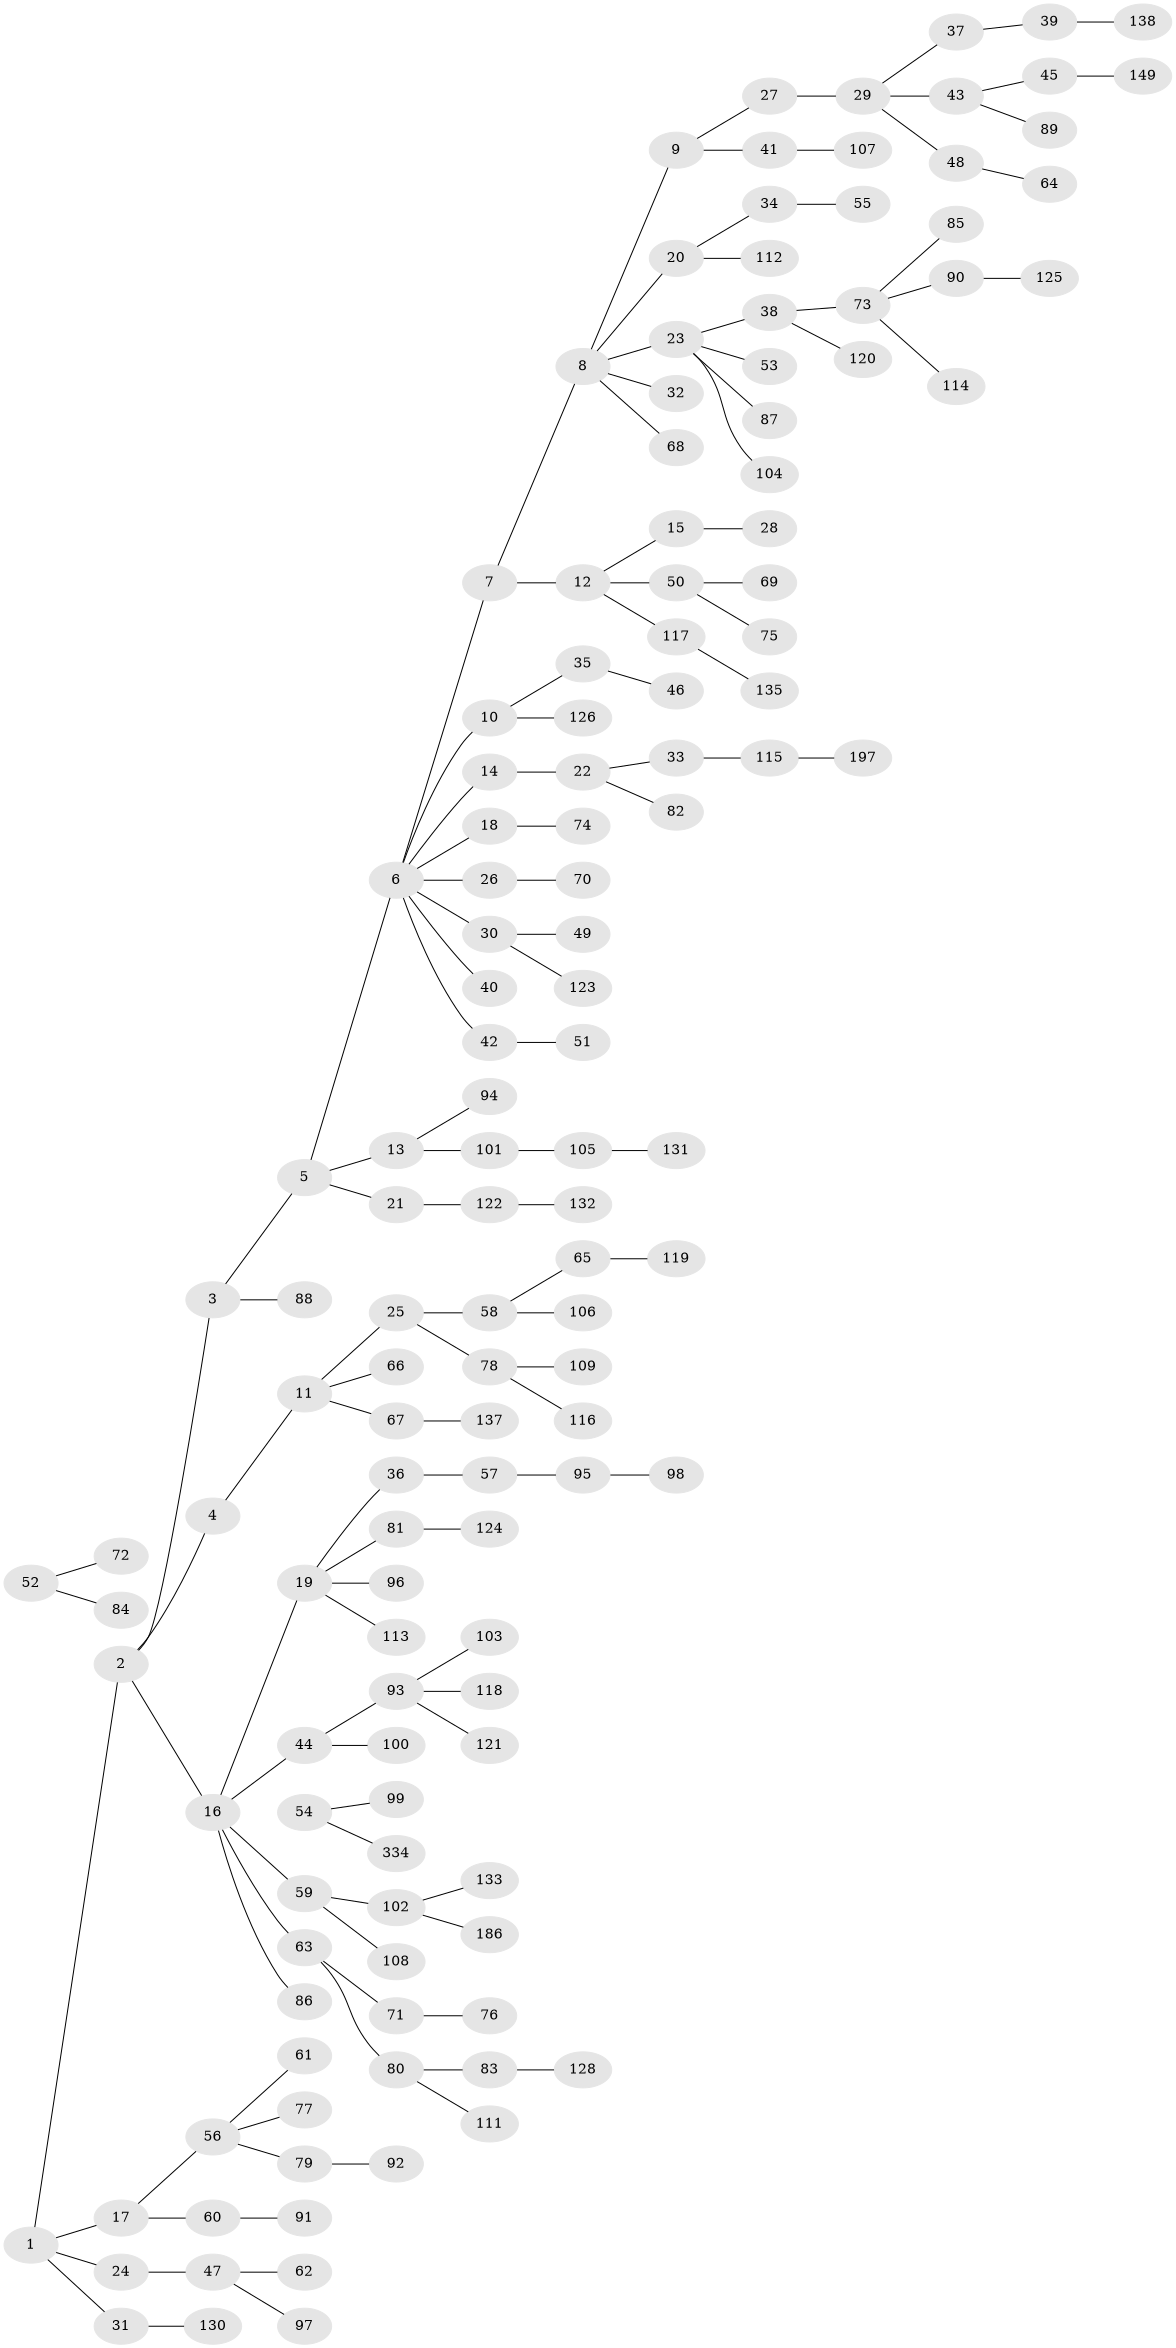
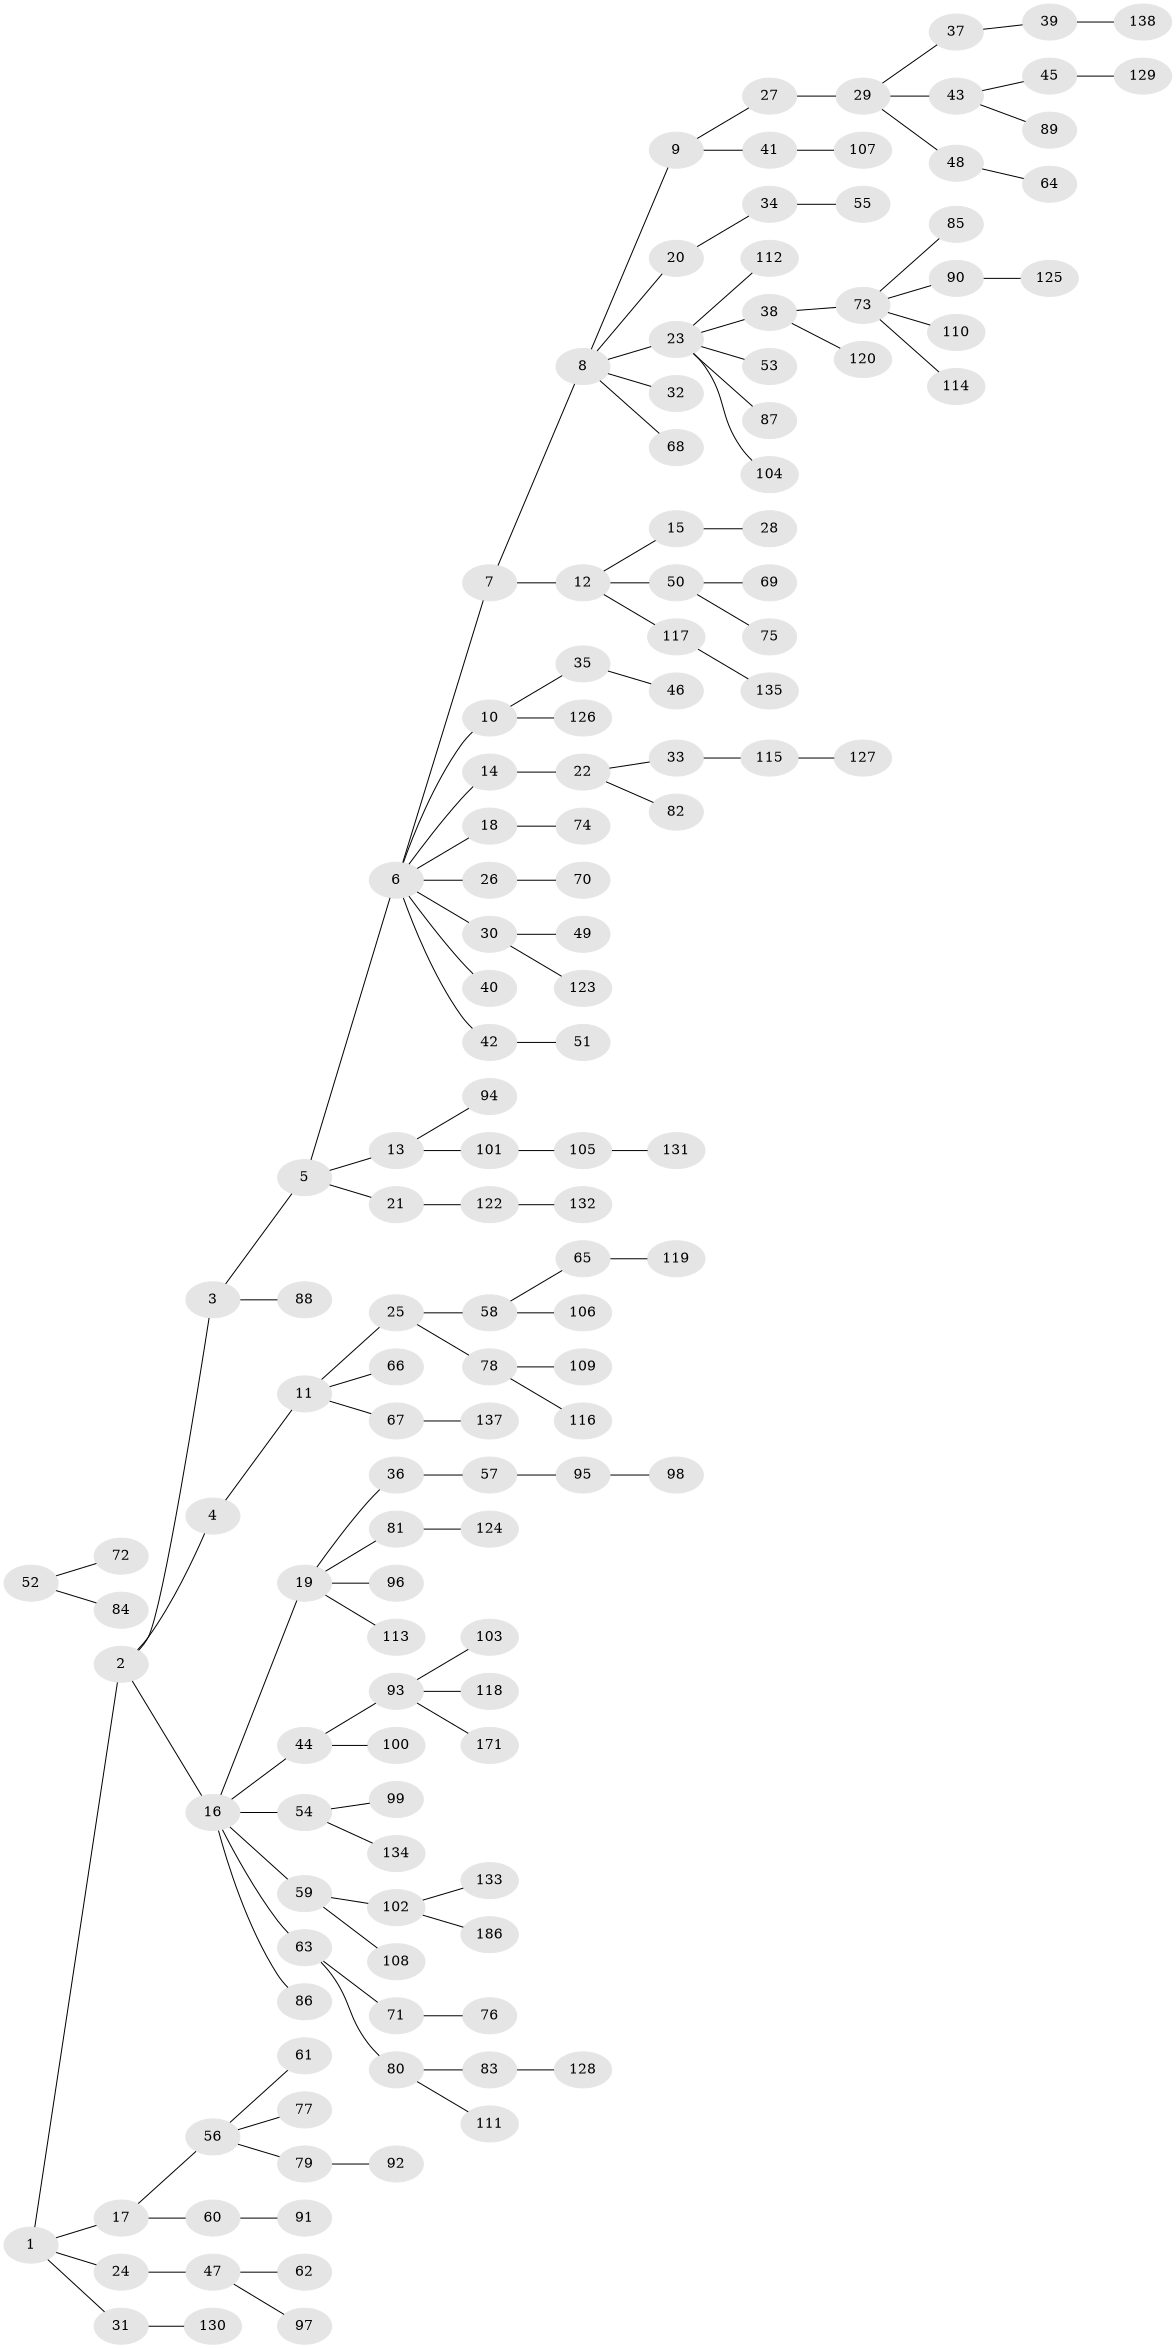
(1143, 76) -> (1143, 76)
(722, 258) -> (723, 299)
none -> (956, 332)
(863, 758) -> (863, 758)
(490, 1745) -> (490, 1745)
none -> (259, 1813)
(396, 1854) -> (396, 1854)
